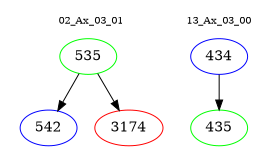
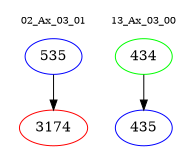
(88, 57) -> (54, 57)
(219, 57) -> (144, 57)
(49, 128) -> none
(219, 128) -> (144, 128)
